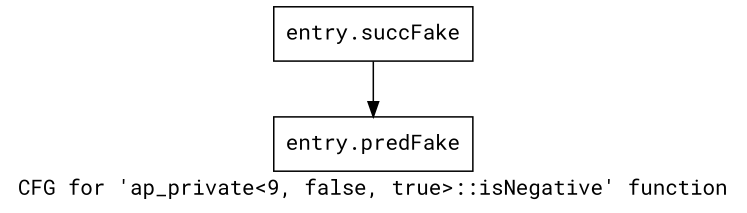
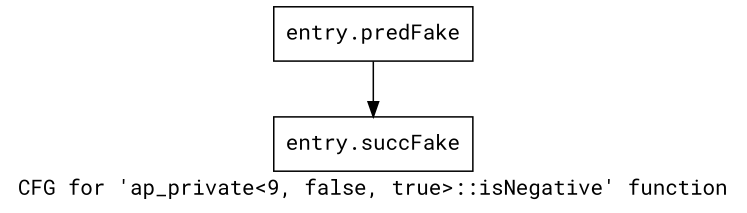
(373, 82) -> (373, 82)
